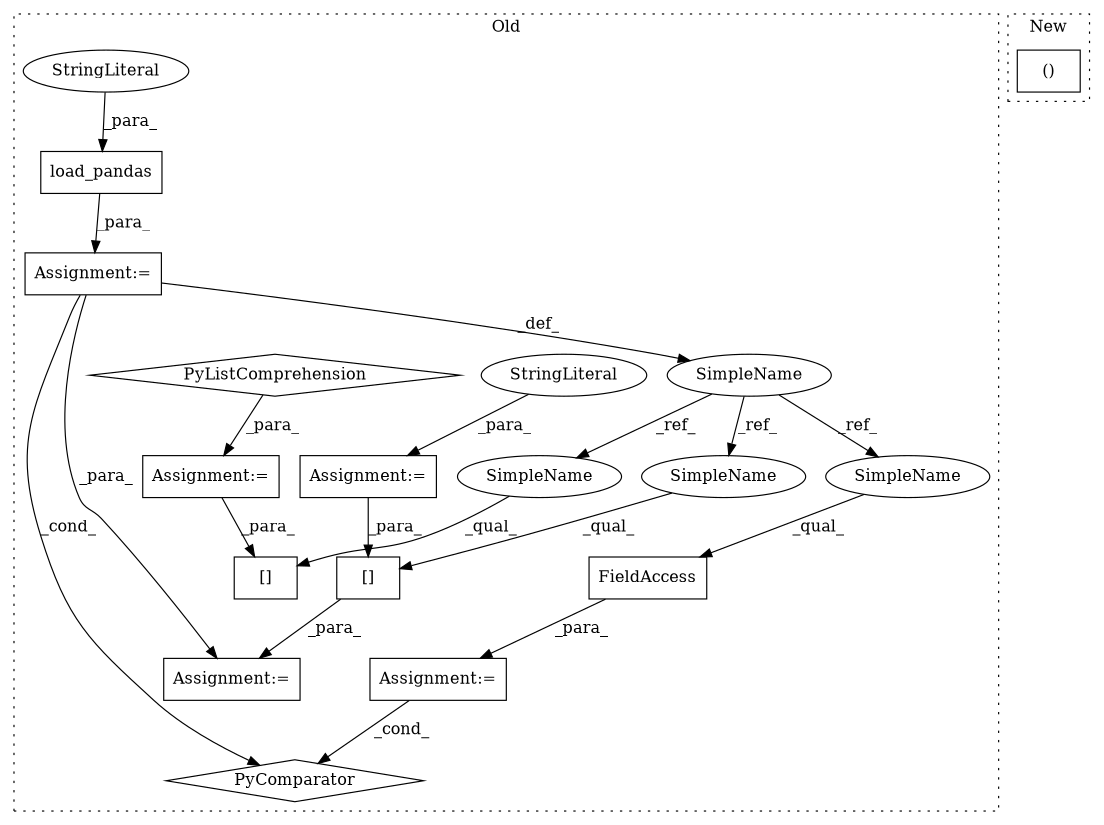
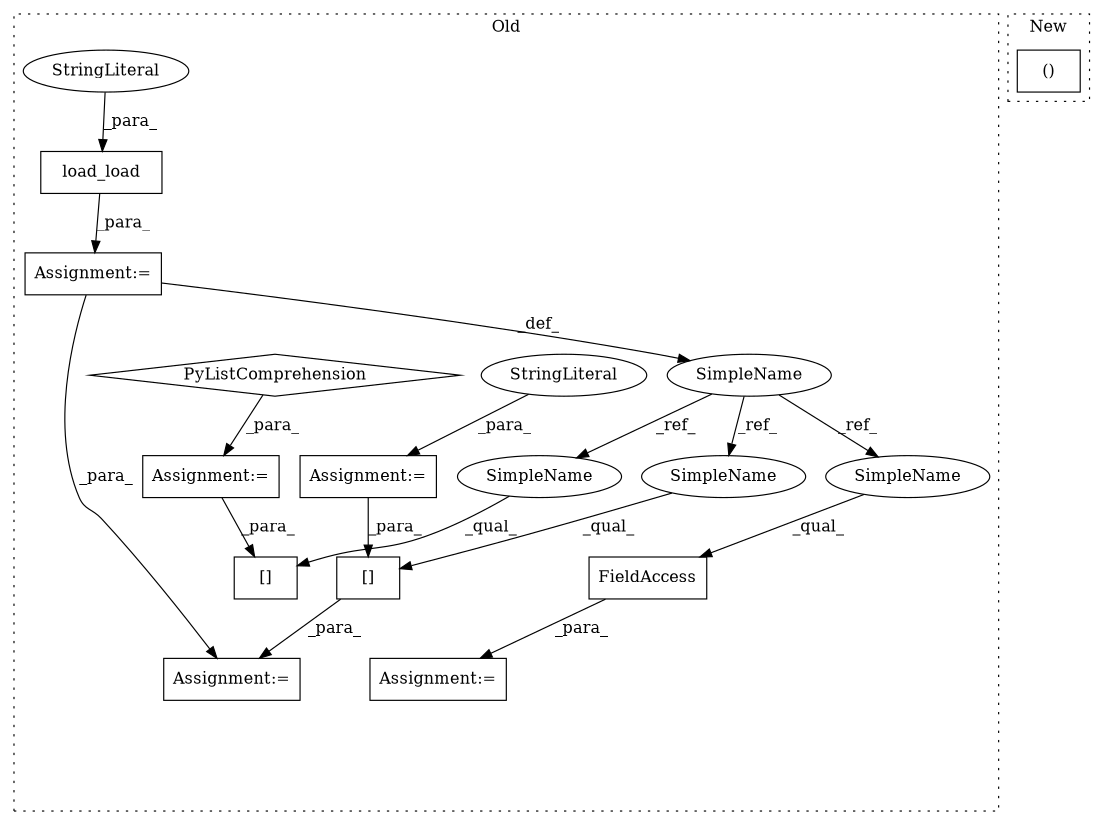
(101, 172) -> (101, 172)
(295, 781) -> none
